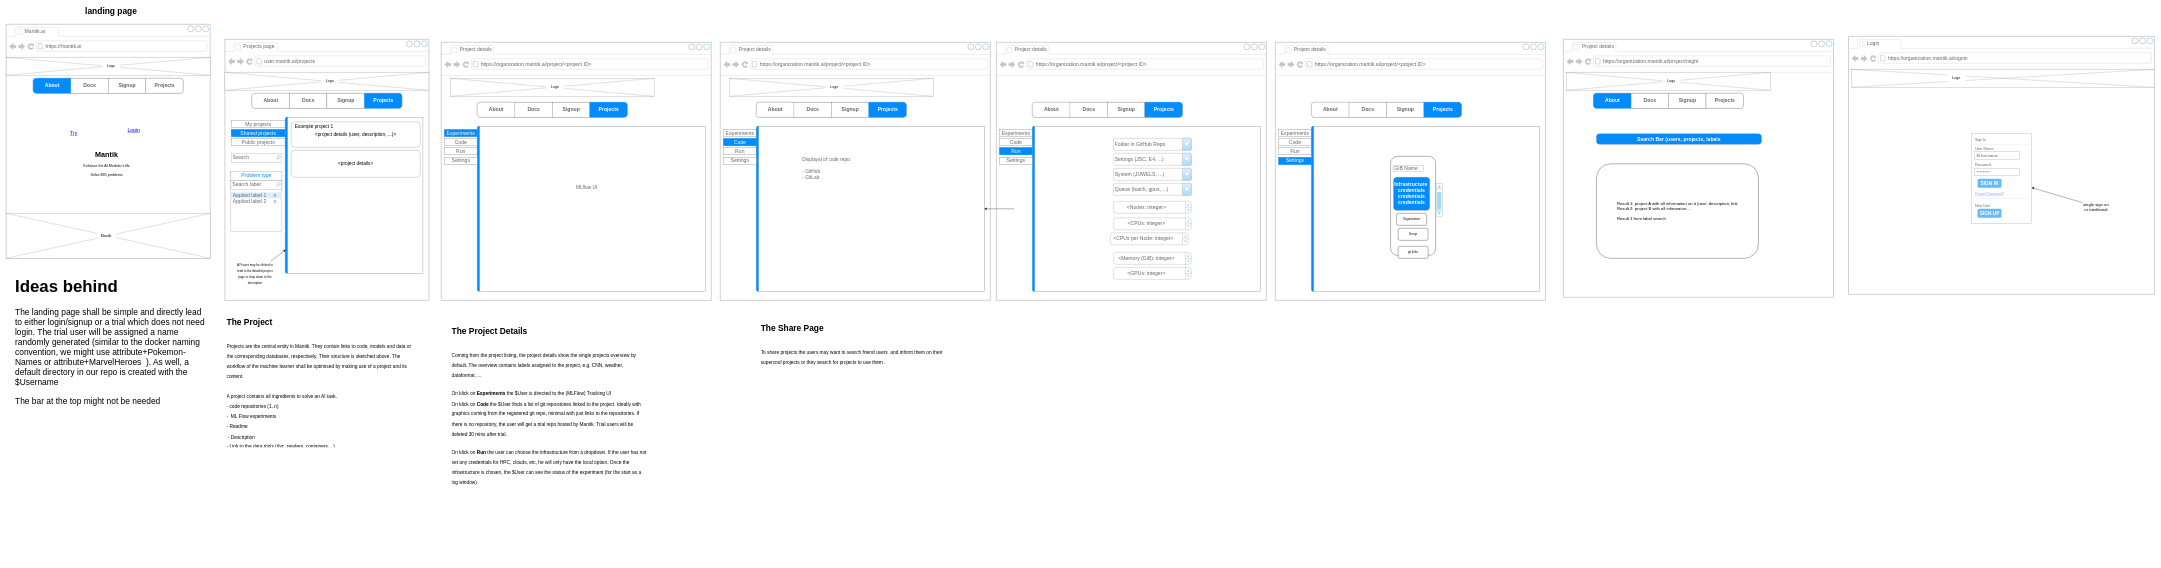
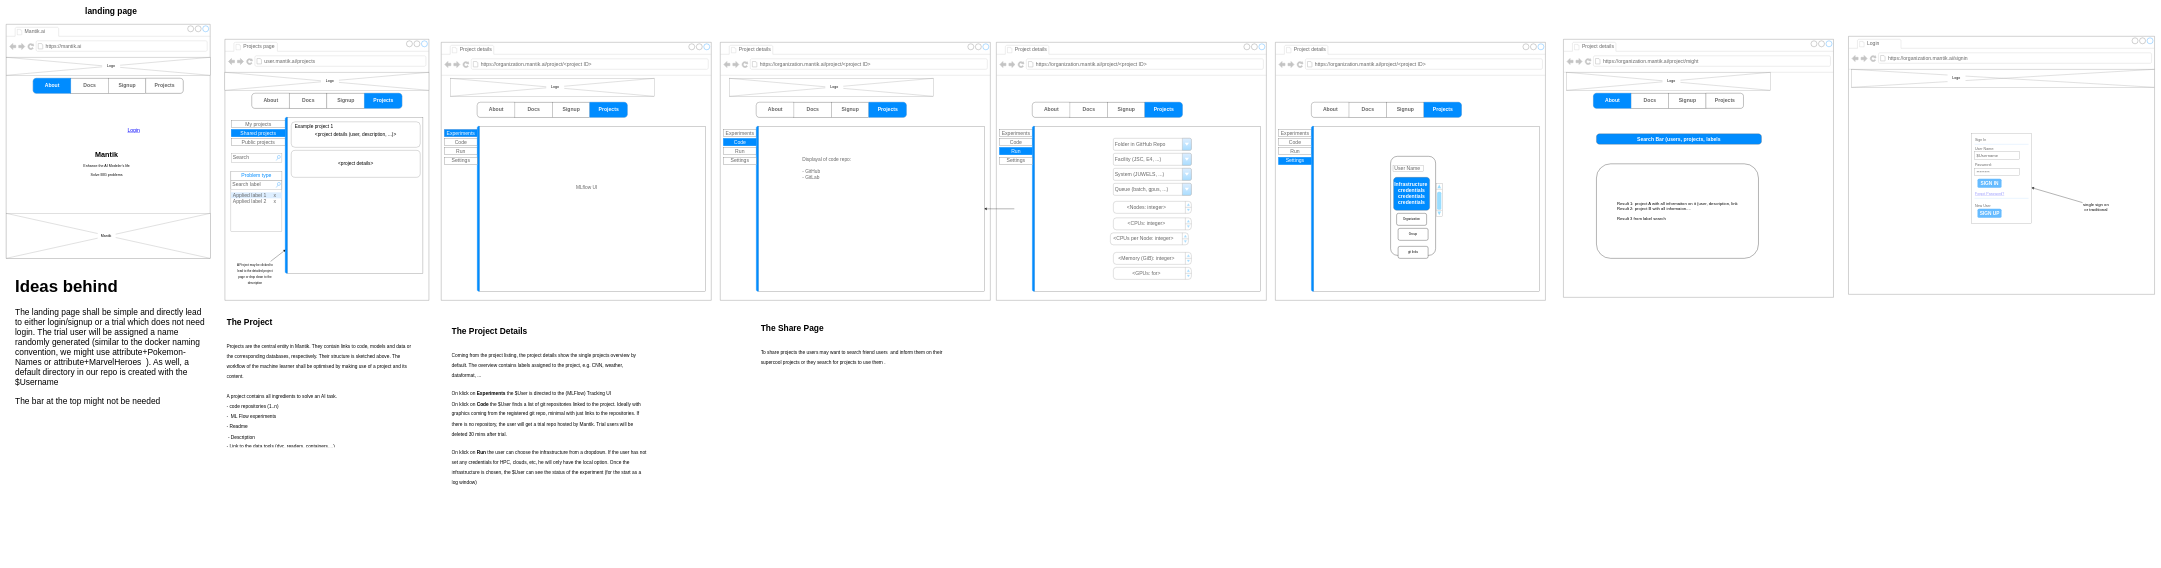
(74, 134) -> none
(1142, 159) -> (1140, 159)
(1404, 168) -> (1406, 168)
(1152, 267) -> (1152, 267)
